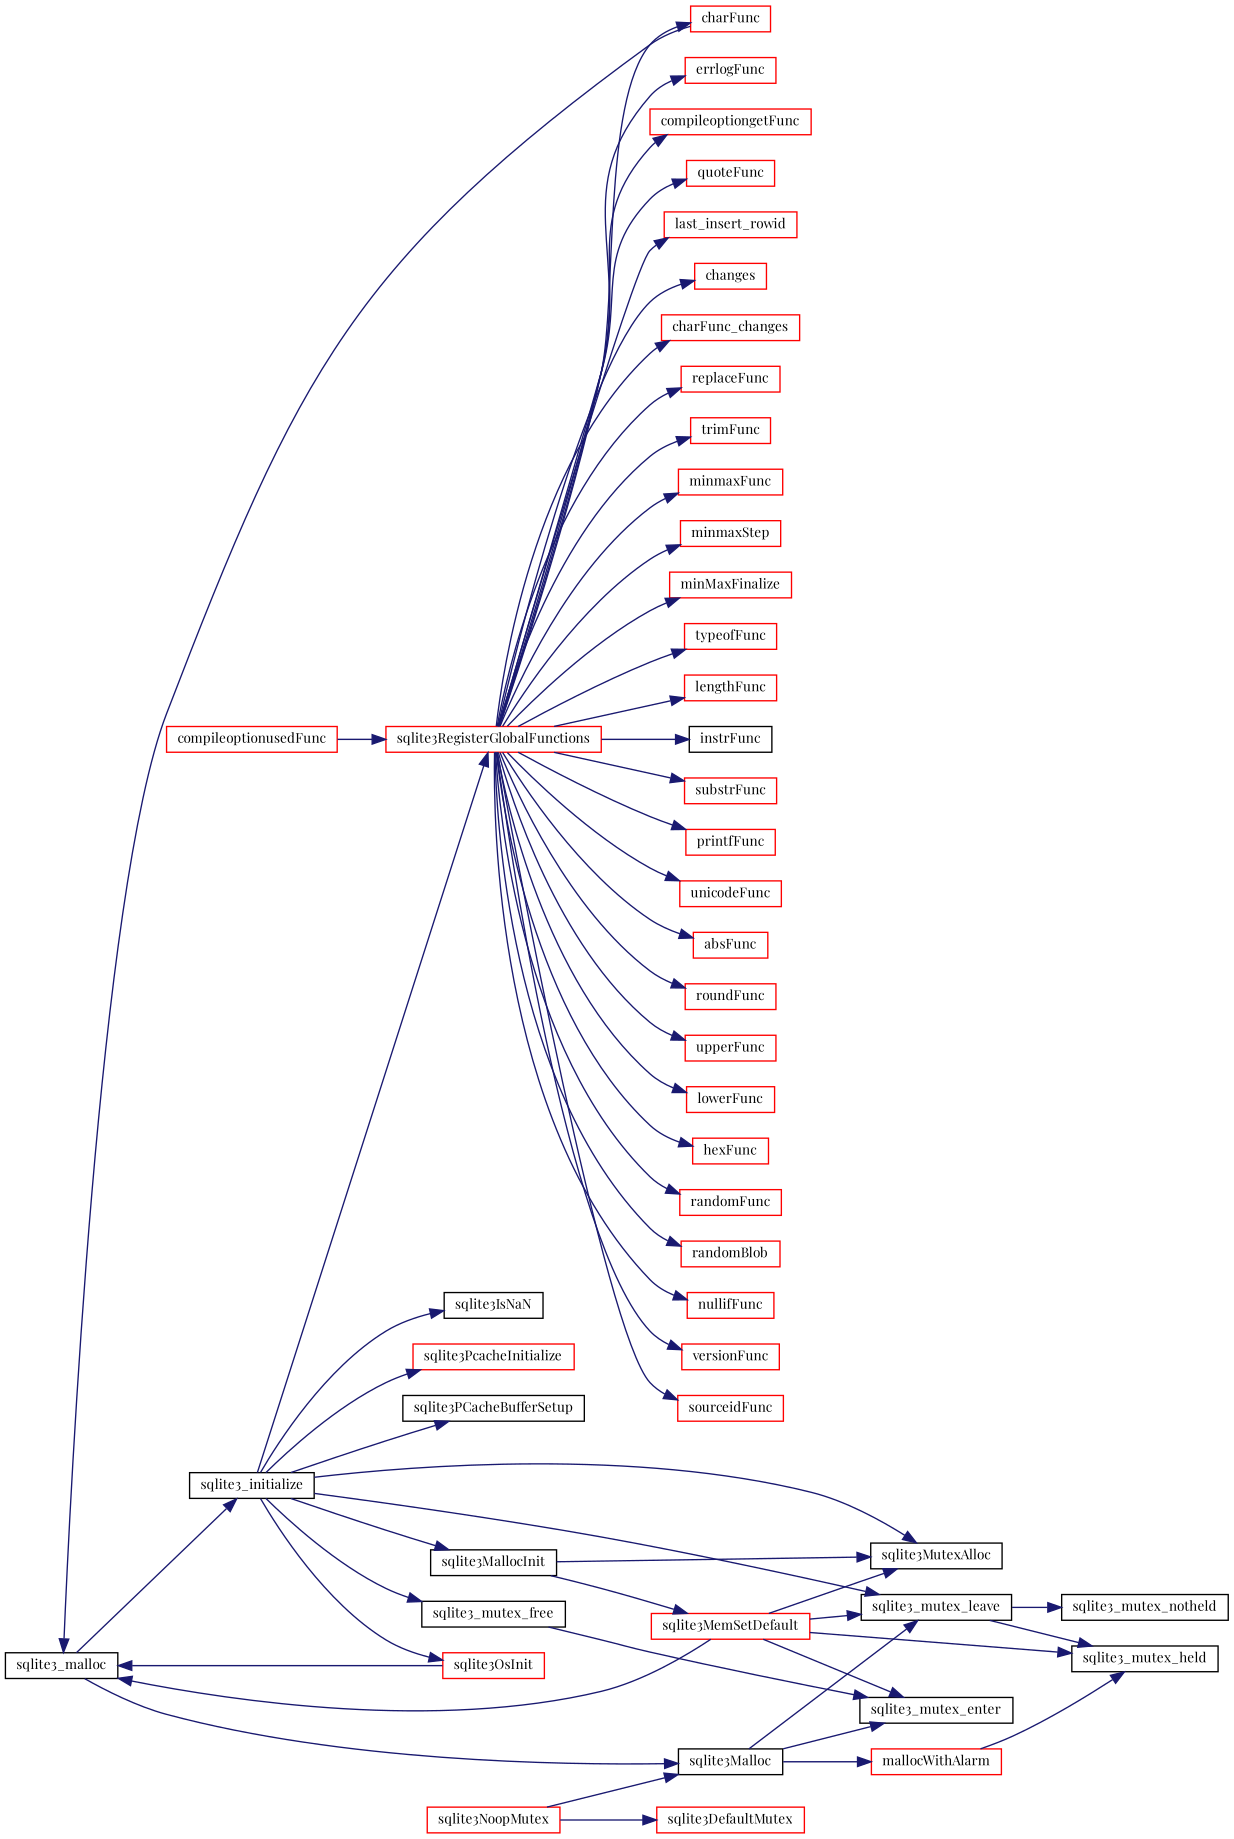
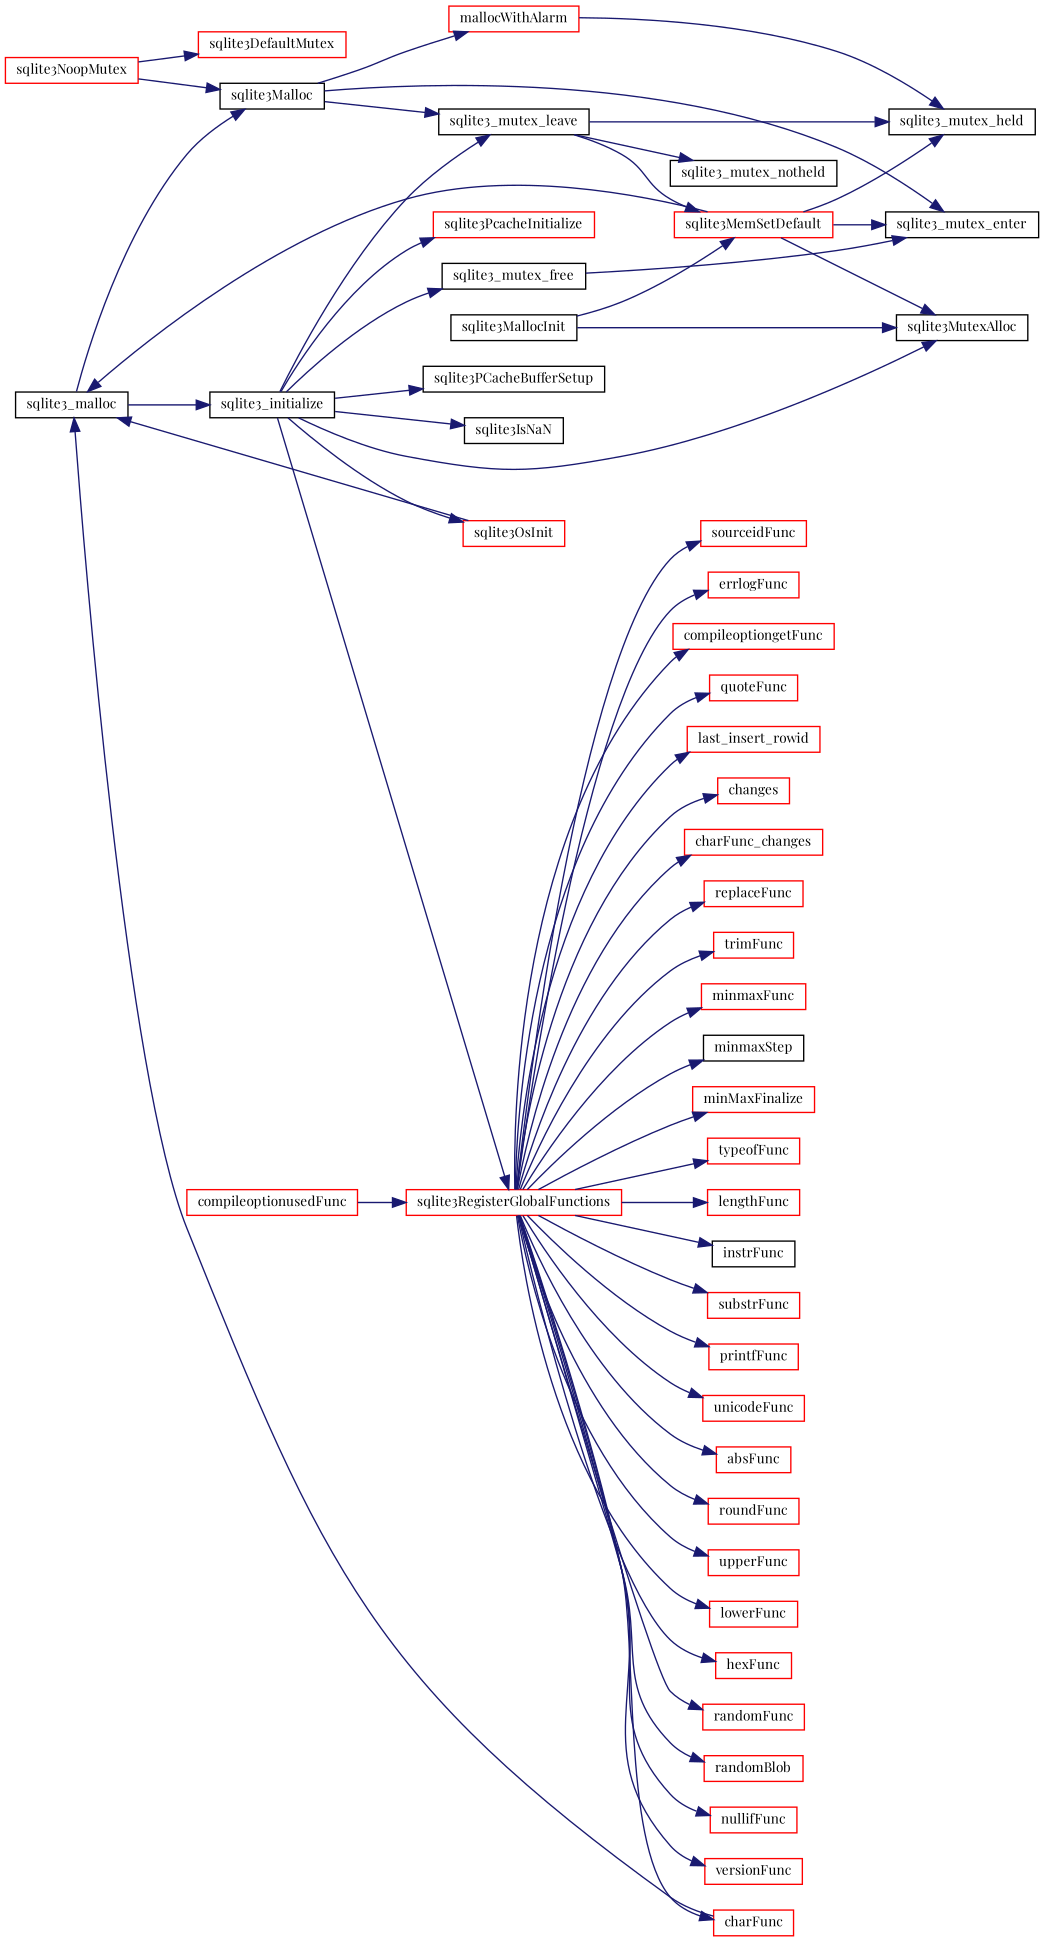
(731, 534) -> (754, 1048)
(363, 1523) -> none
(829, 1617) -> (635, 164)
